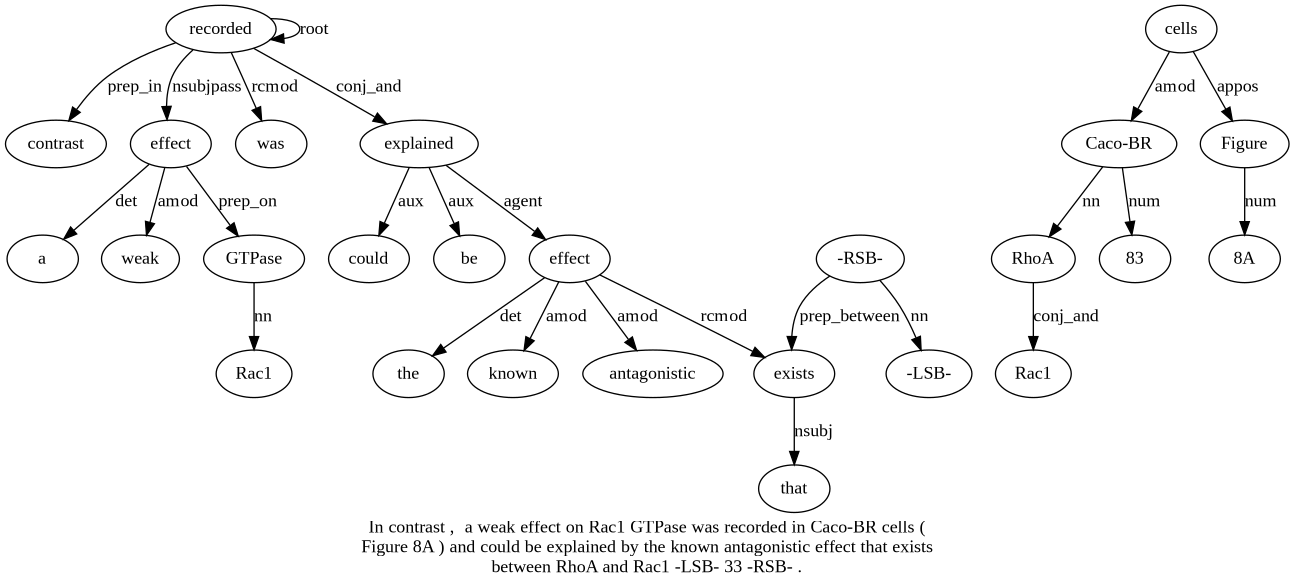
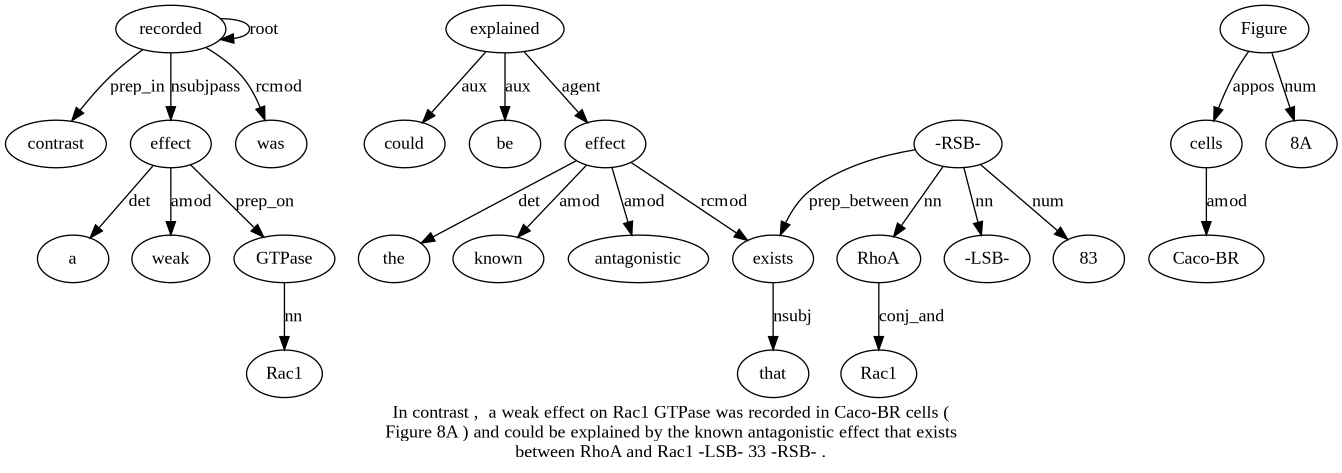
(1210, 80) -> (1232, 79)
(314, 82) -> none
(1126, 195) -> (1019, 198)
(1080, 197) -> (922, 196)
